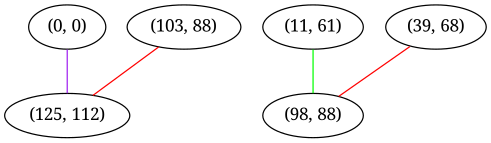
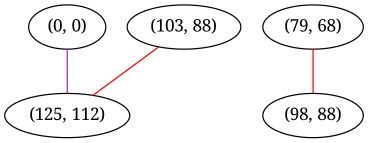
(313, 27) -> none
(436, 27) -> (313, 27)
